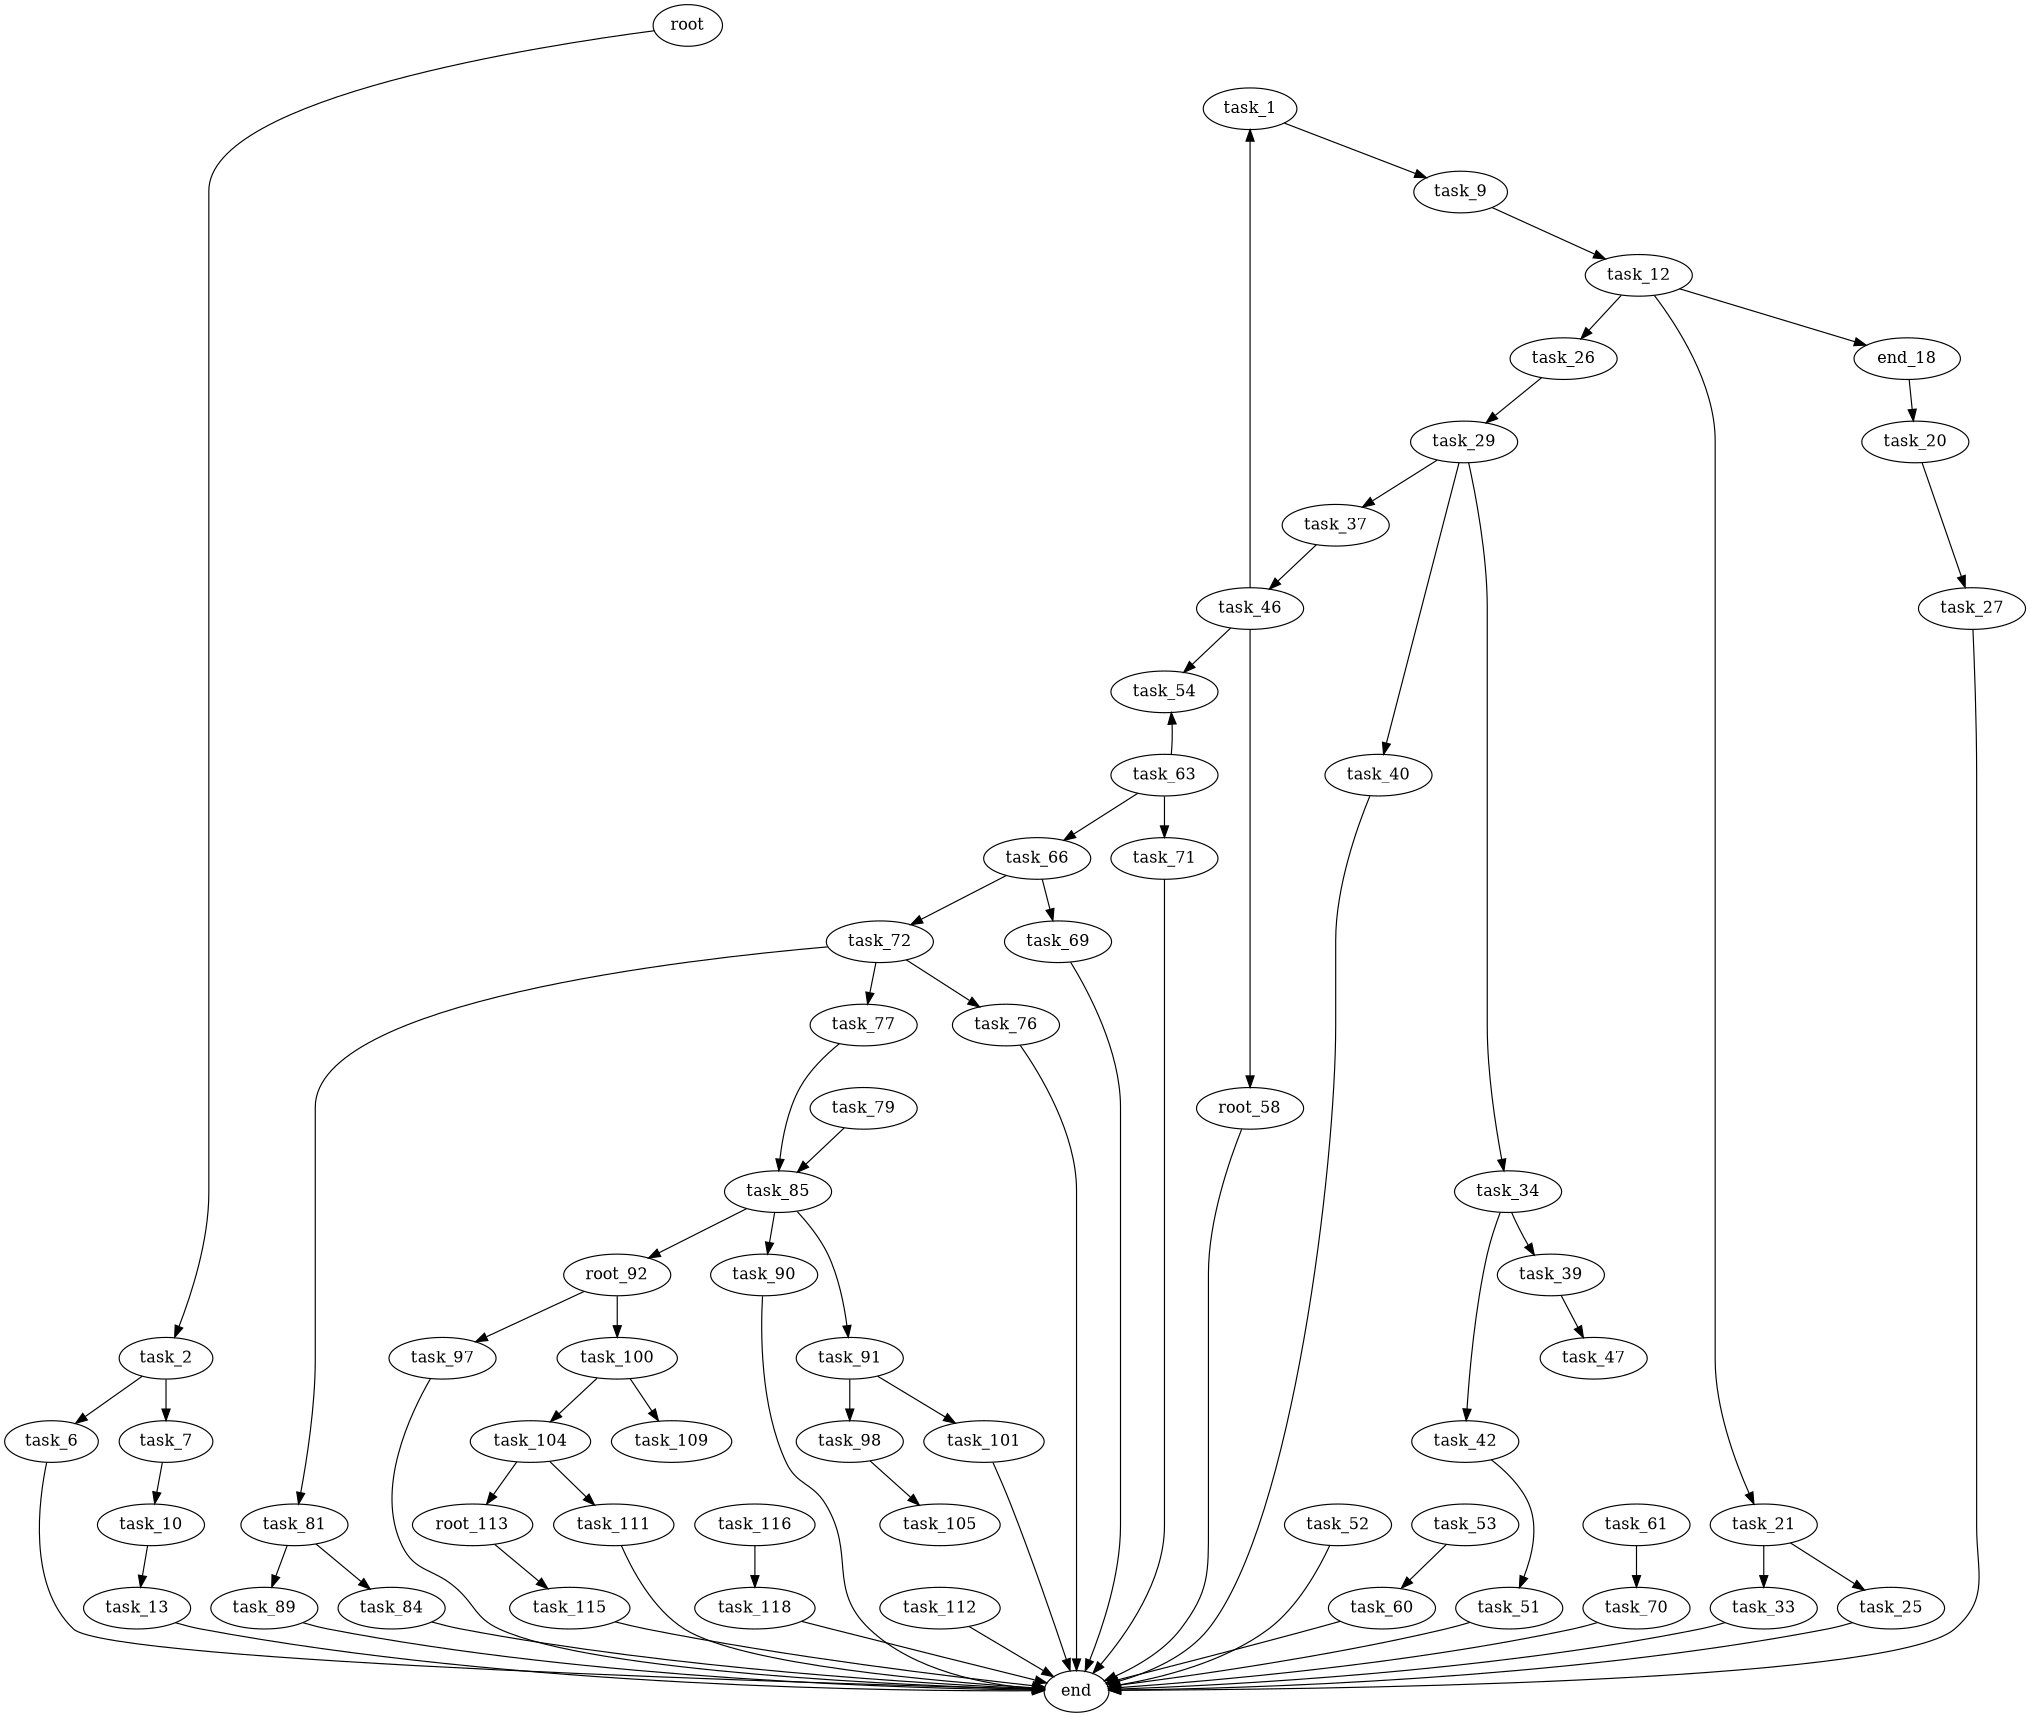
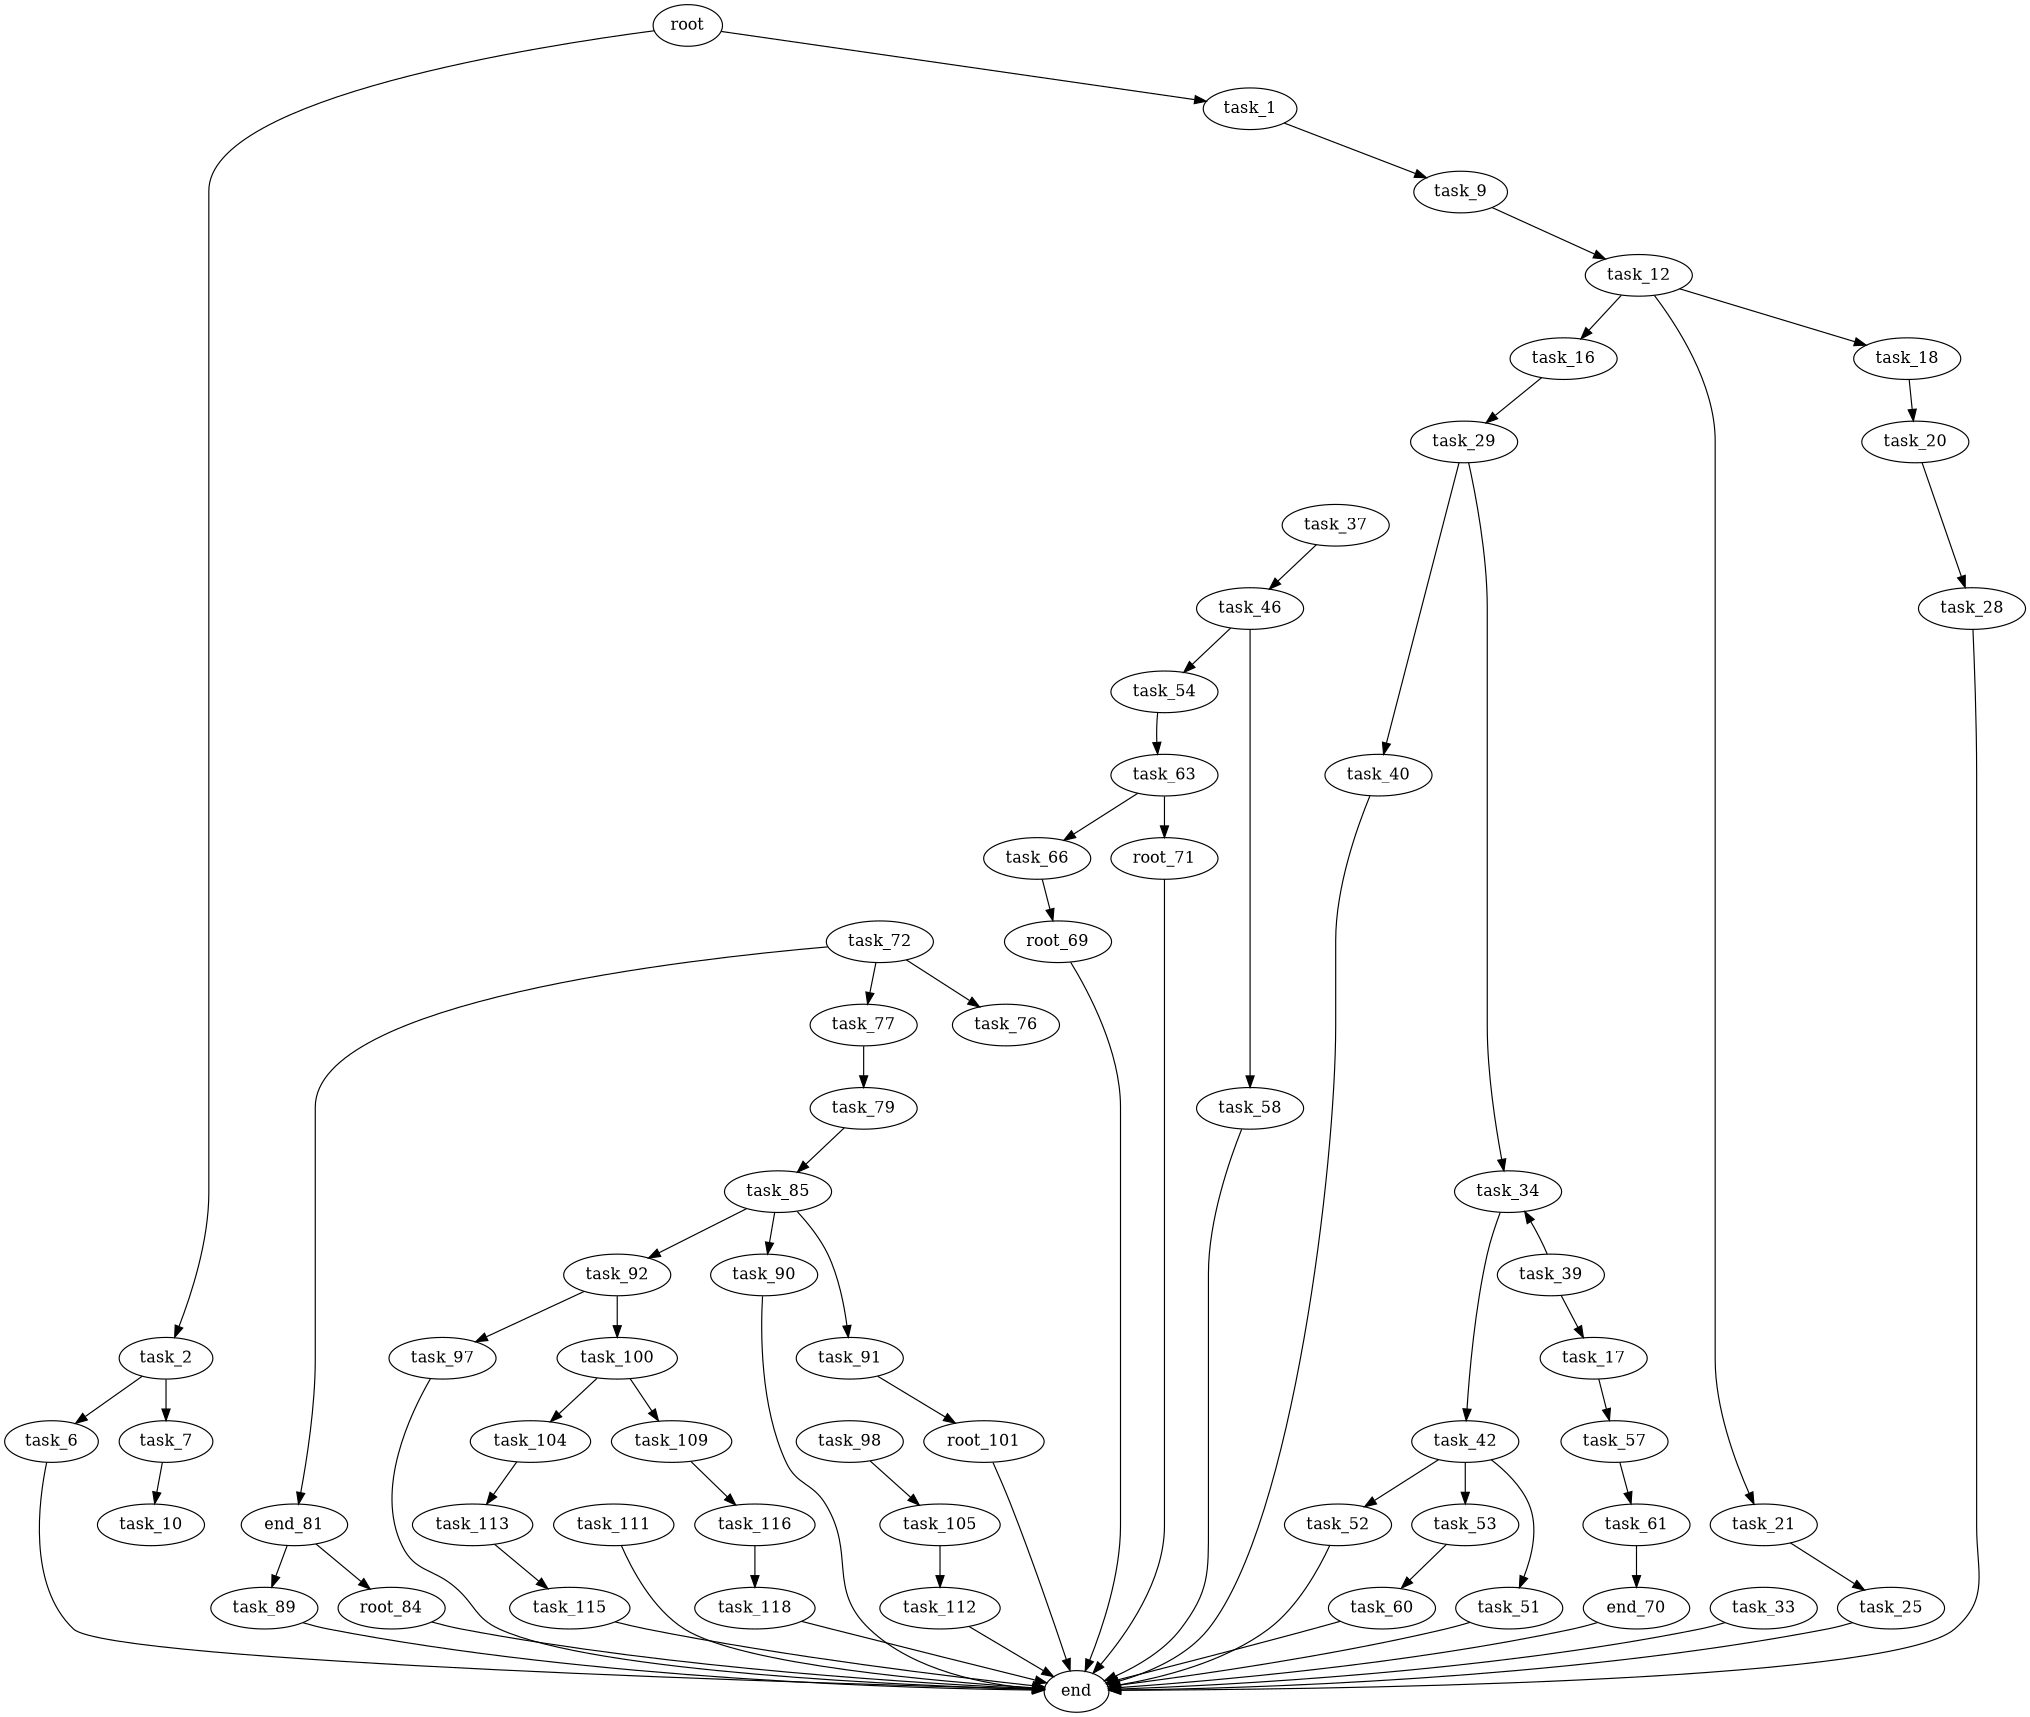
(1564, 359) -> (1564, 359)
(1907, 359) -> (1907, 359)
(1250, 364) -> (958, 66)
(1405, 480) -> none
(1972, 609) -> (1972, 609)
(1172, 739) -> (1157, 727)
(1164, 858) -> (1164, 858)
(964, 897) -> none
(1058, 942) -> (1058, 942)
(797, 1094) -> (864, 1061)
(1250, 1108) -> (1250, 1108)
(1519, 1229) -> (1540, 1238)
(617, 1275) -> (617, 1275)
(1077, 1346) -> none
(1594, 1358) -> (1594, 1358)
(850, 1394) -> none
(984, 1442) -> (984, 1442)
none -> (1615, 1442)
none -> (1465, 1478)
(568, 1479) -> none
none -> (709, 1479)
none -> (1407, 1480)
(294, 1525) -> (294, 1525)
(473, 1525) -> (473, 1525)
none -> (940, 1561)
(1764, 1561) -> none
(137, 1608) -> none
(392, 1608) -> (392, 1608)
(1636, 1608) -> (1636, 1608)
